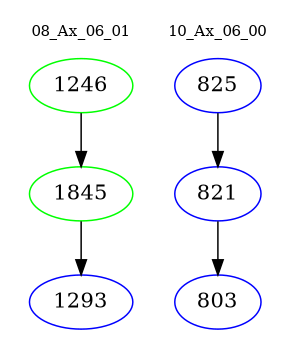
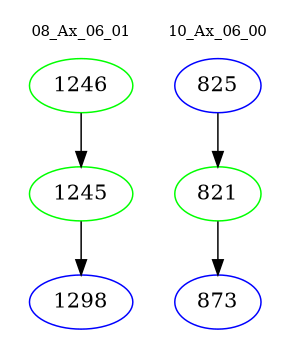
(81, 194) -> (81, 194)
(218, 194) -> (218, 194)
(81, 302) -> (81, 302)
(218, 302) -> (218, 302)
